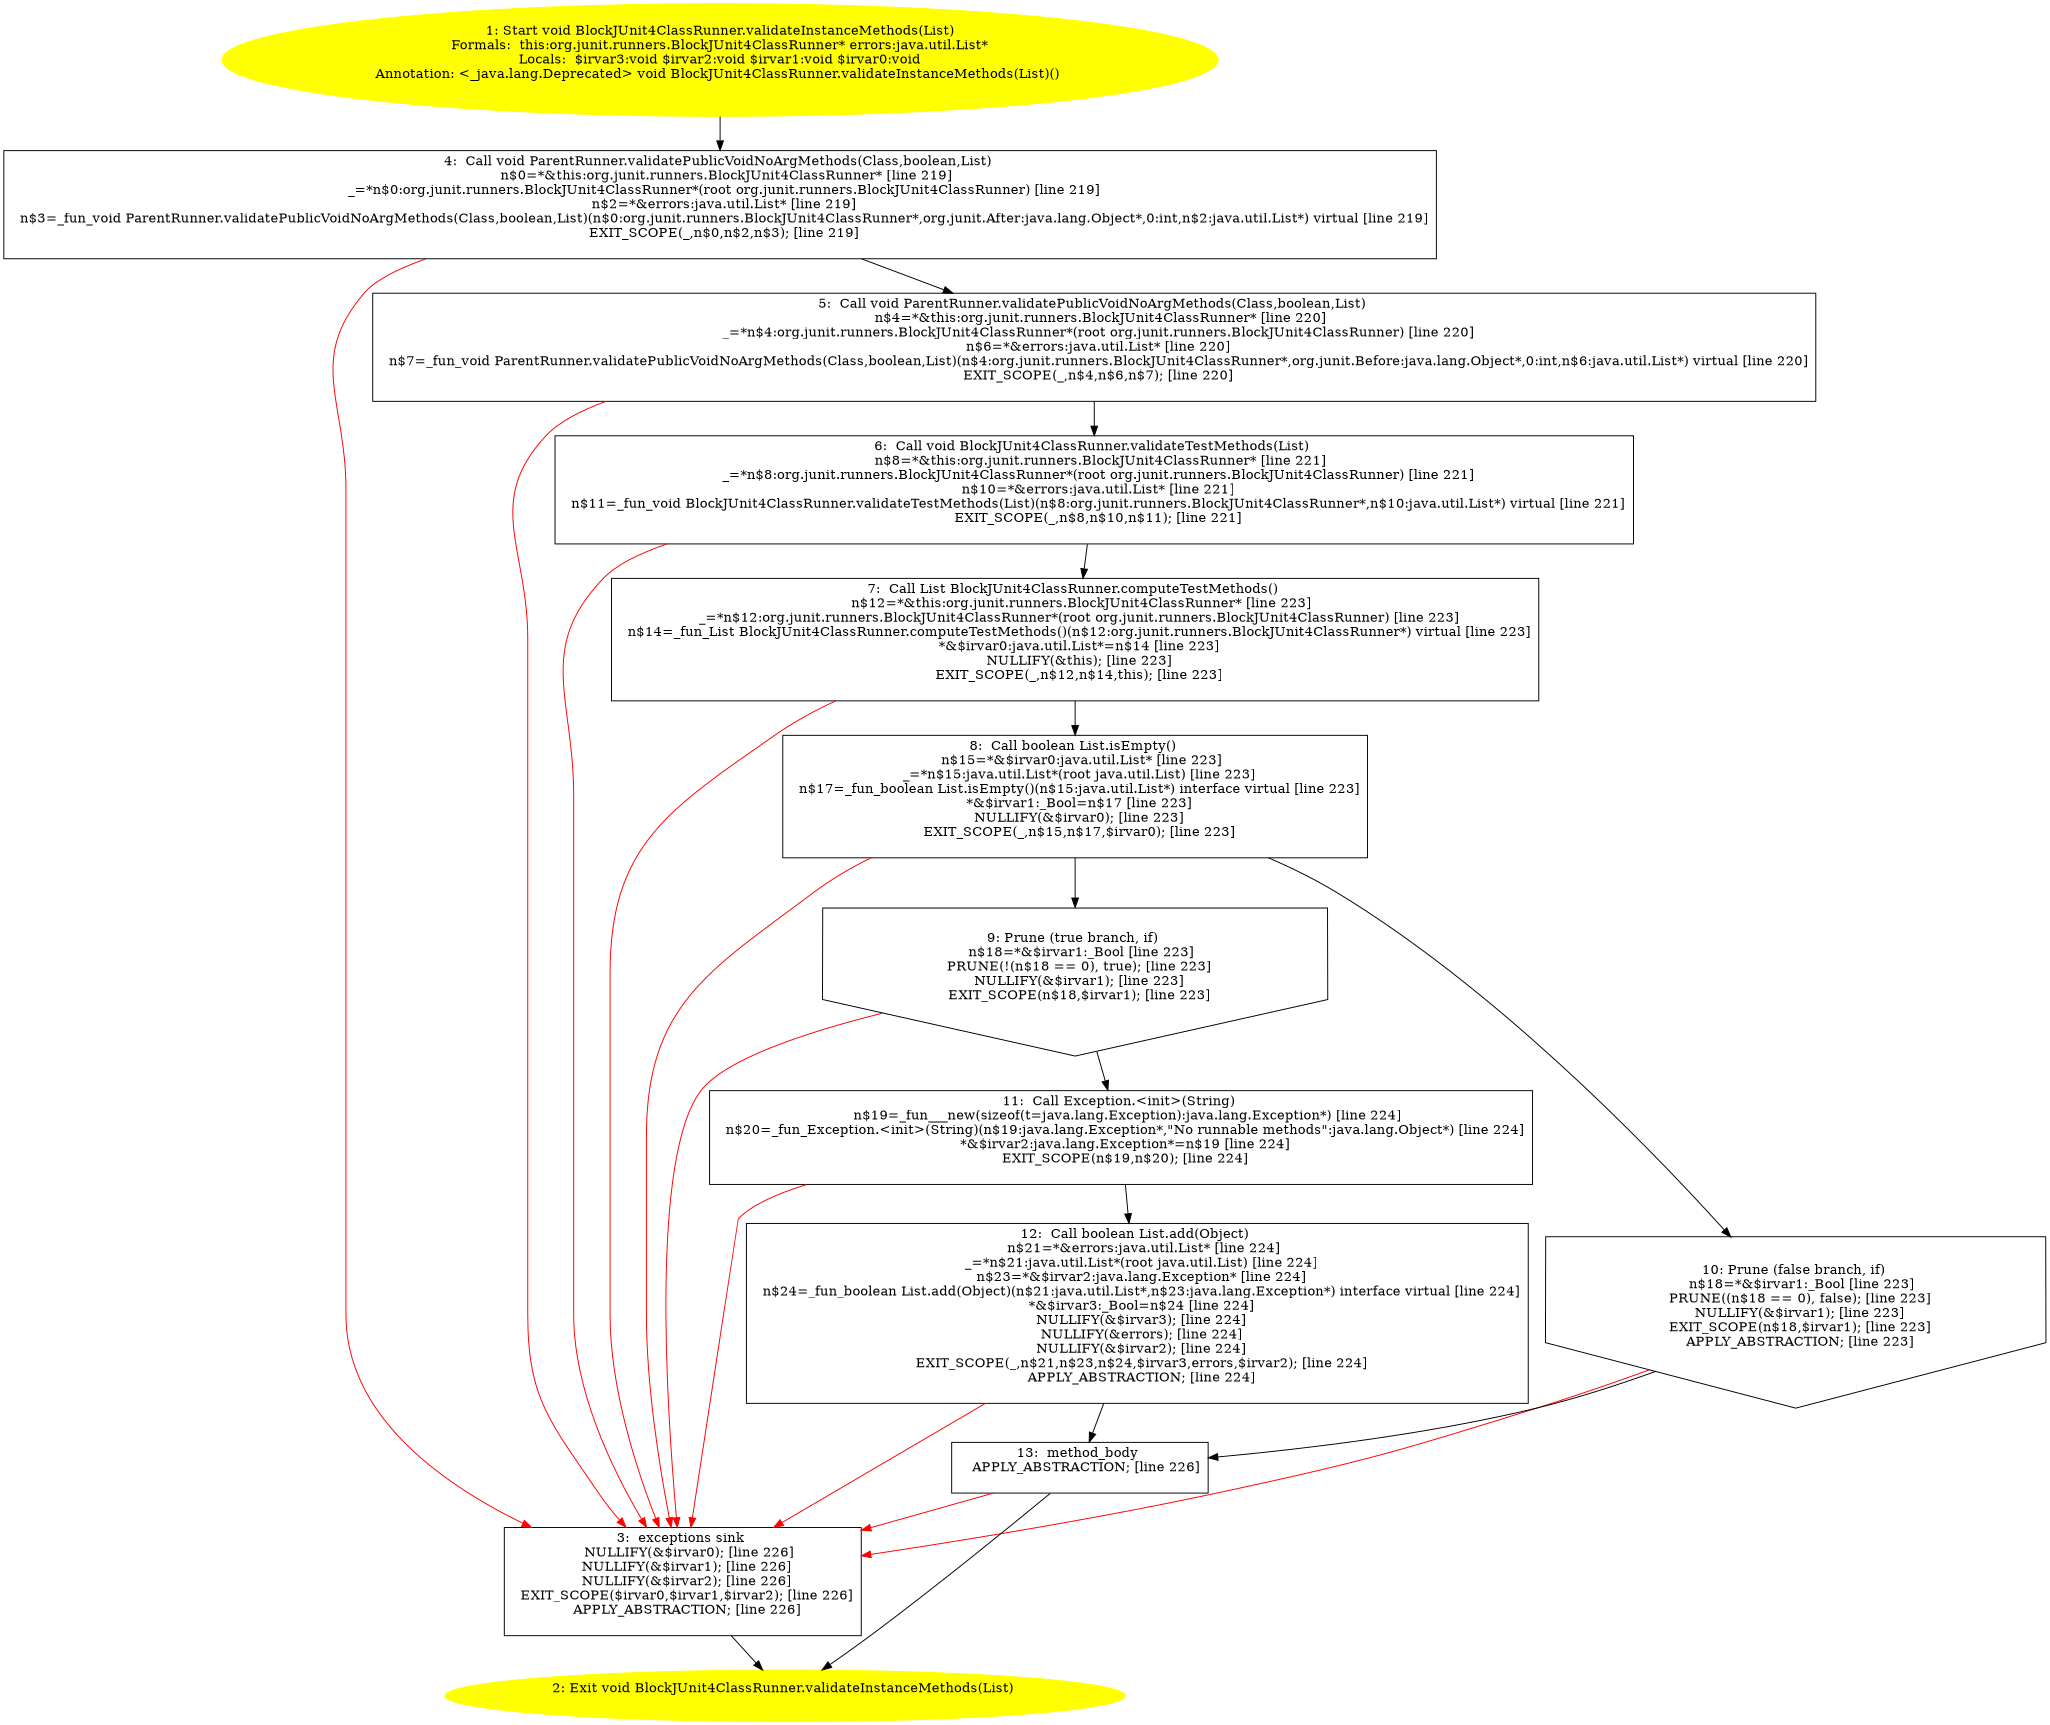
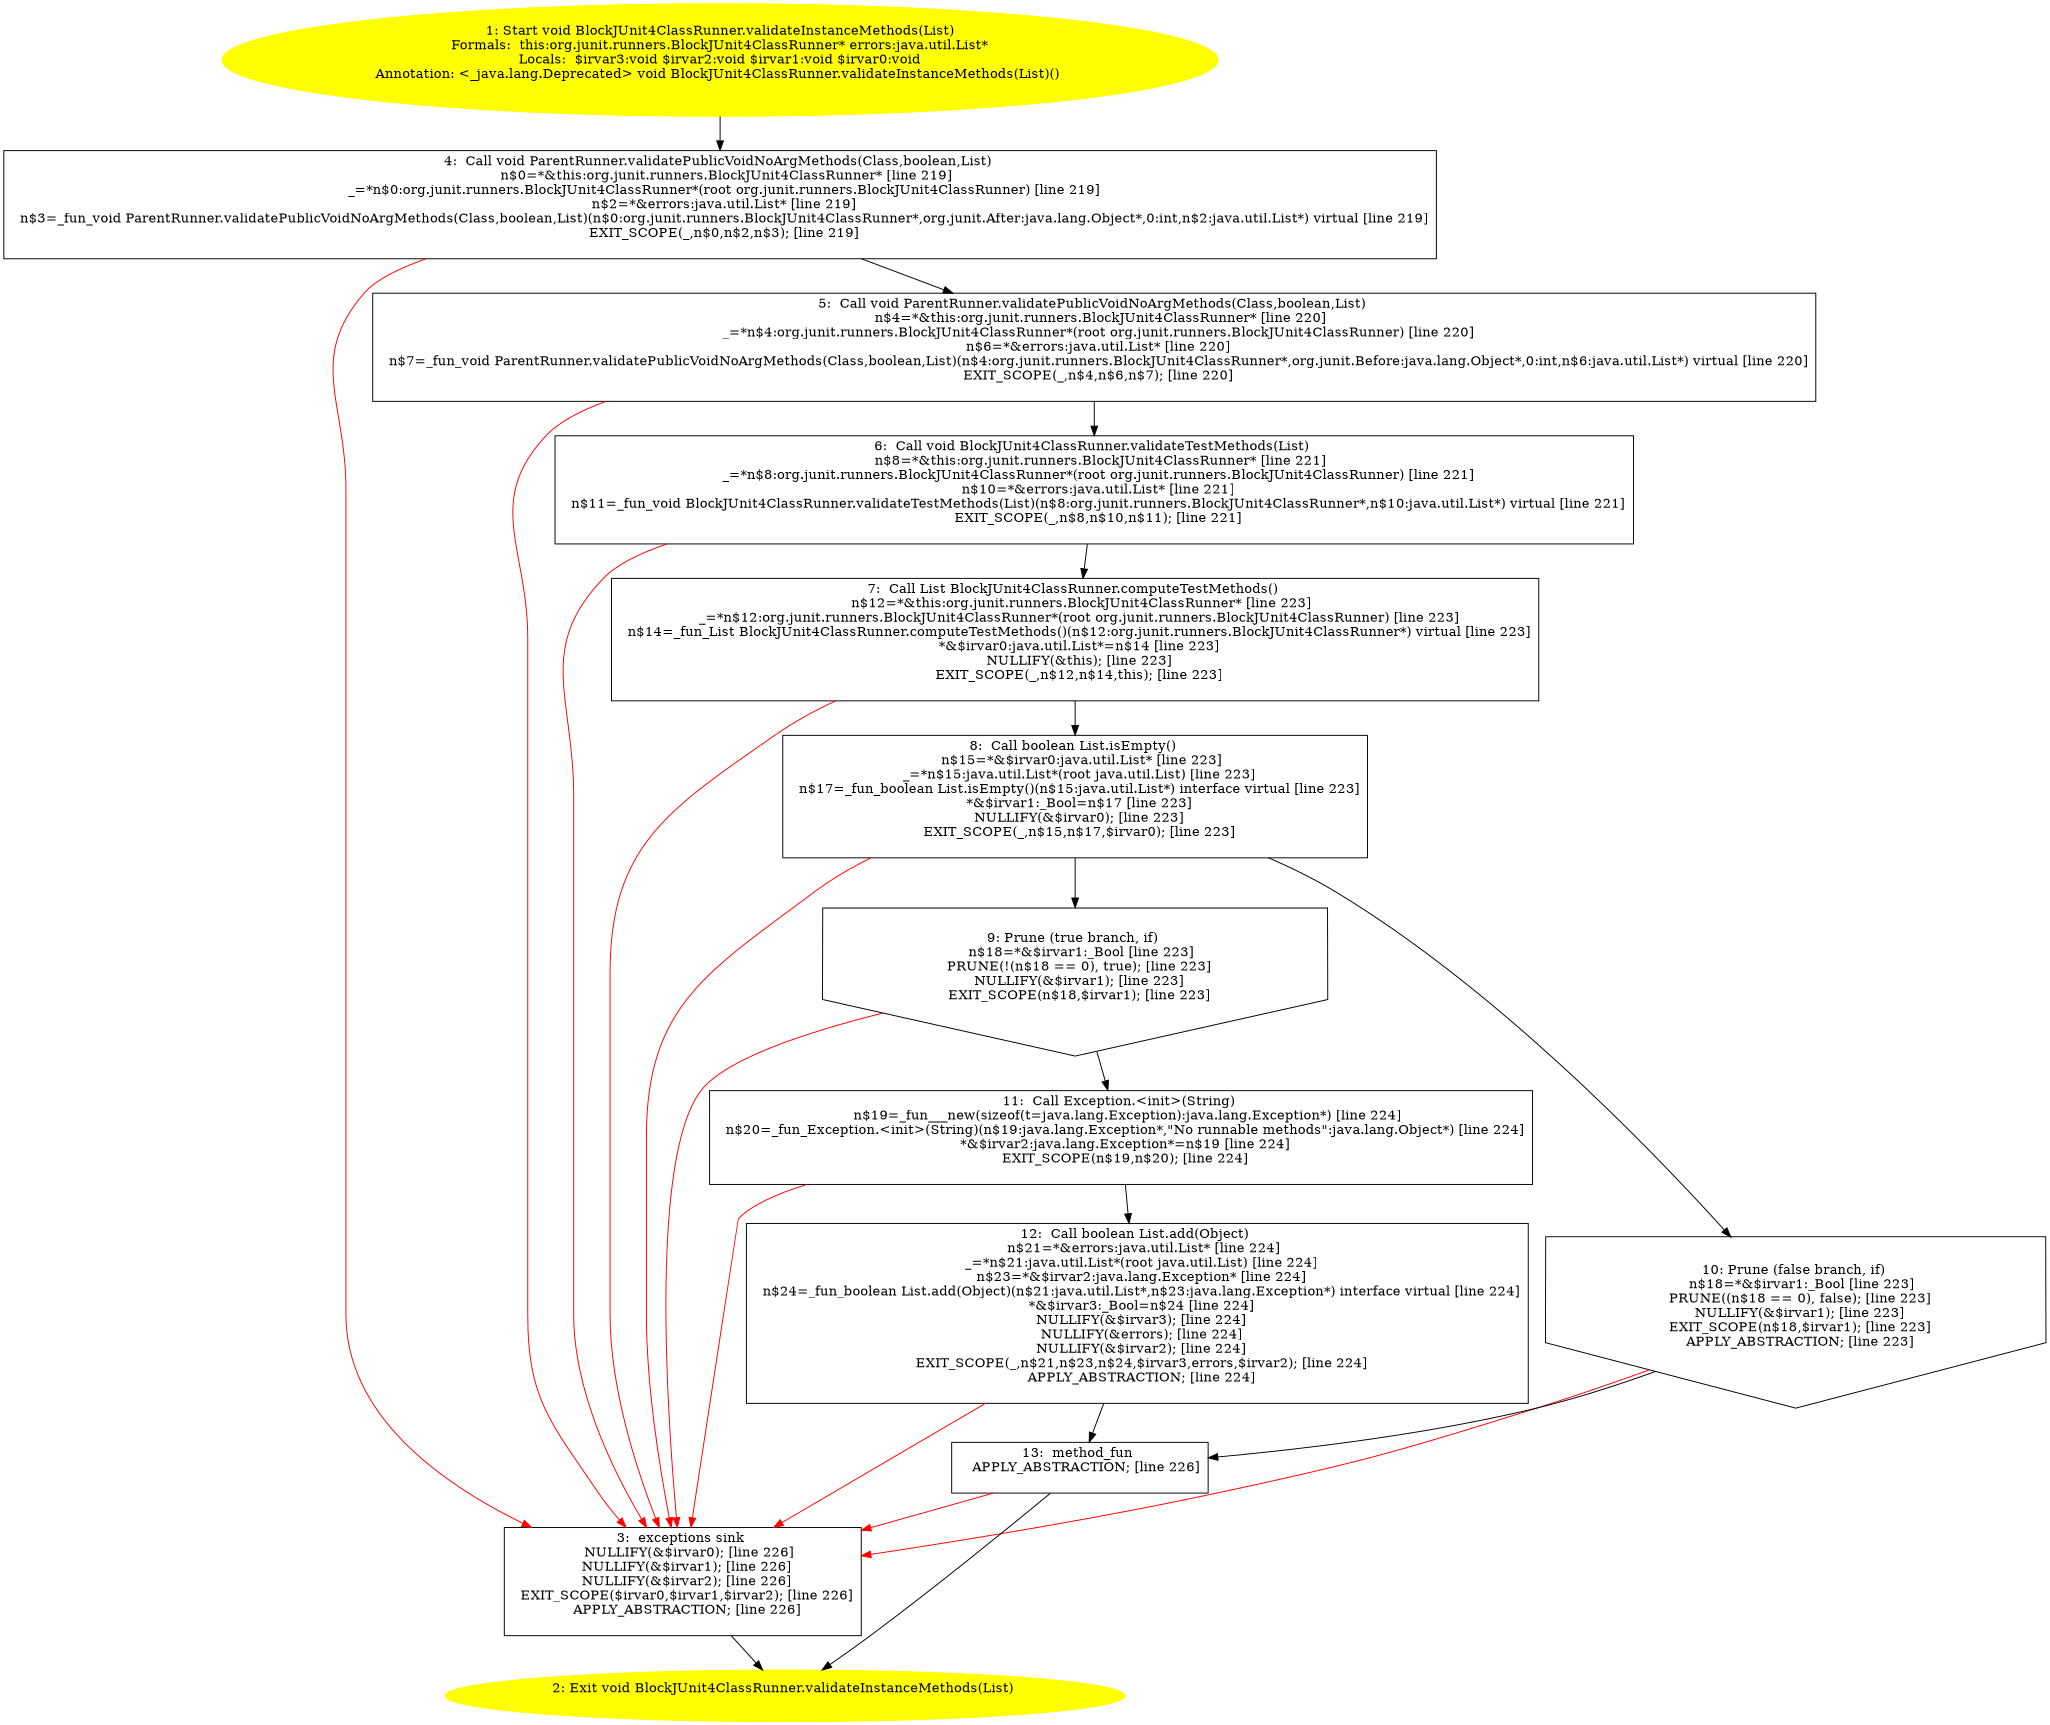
(1080, 1468) -> (1080, 1468)
